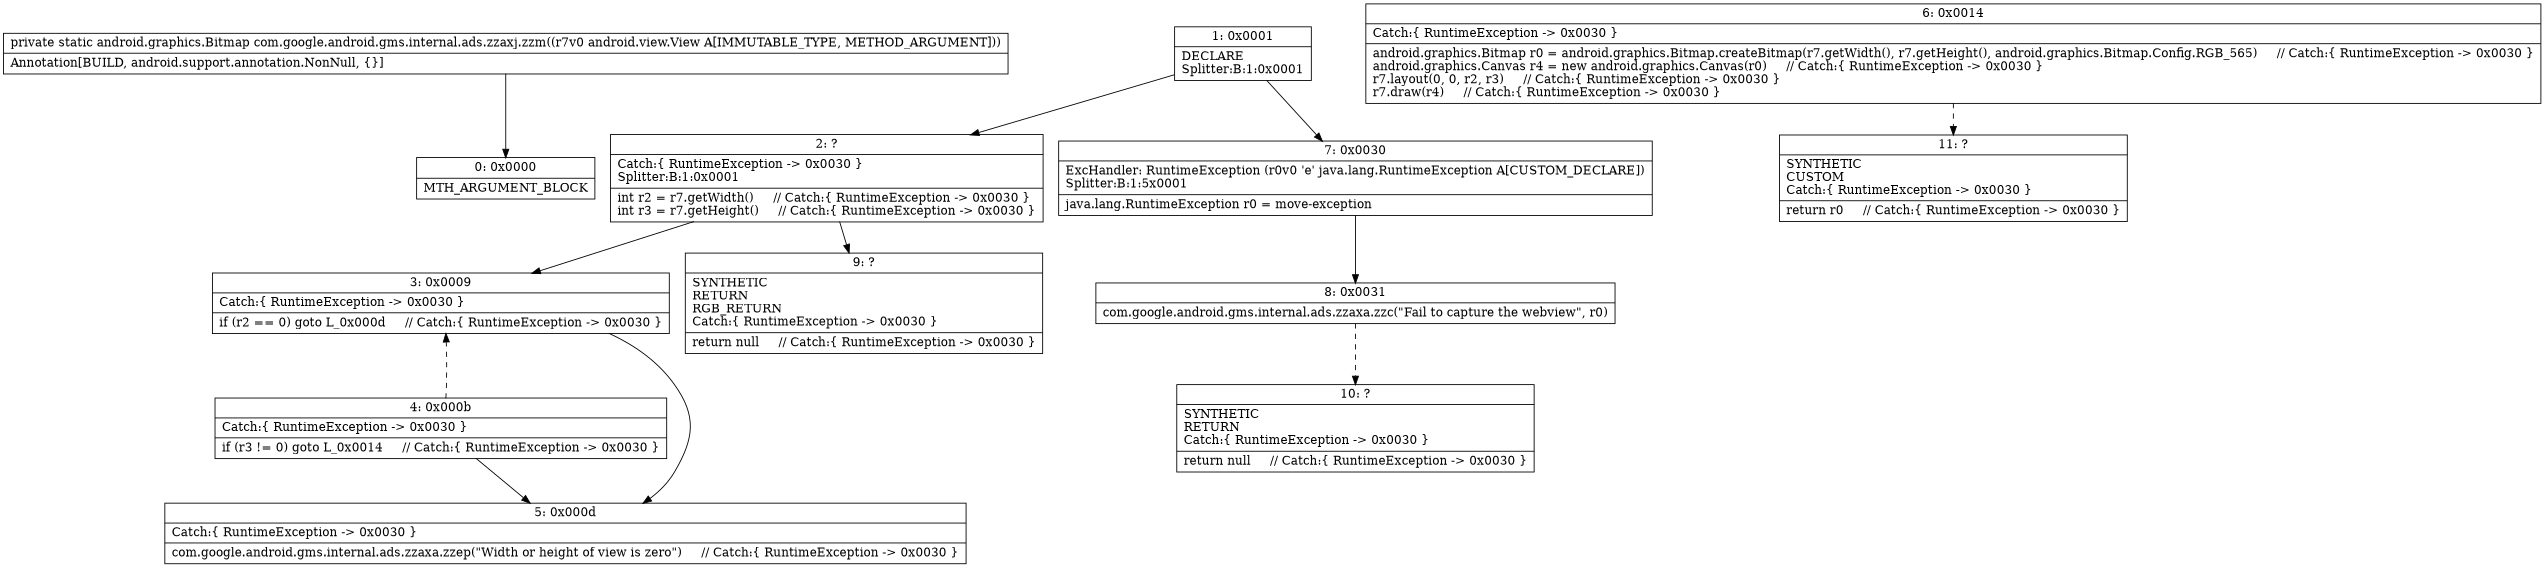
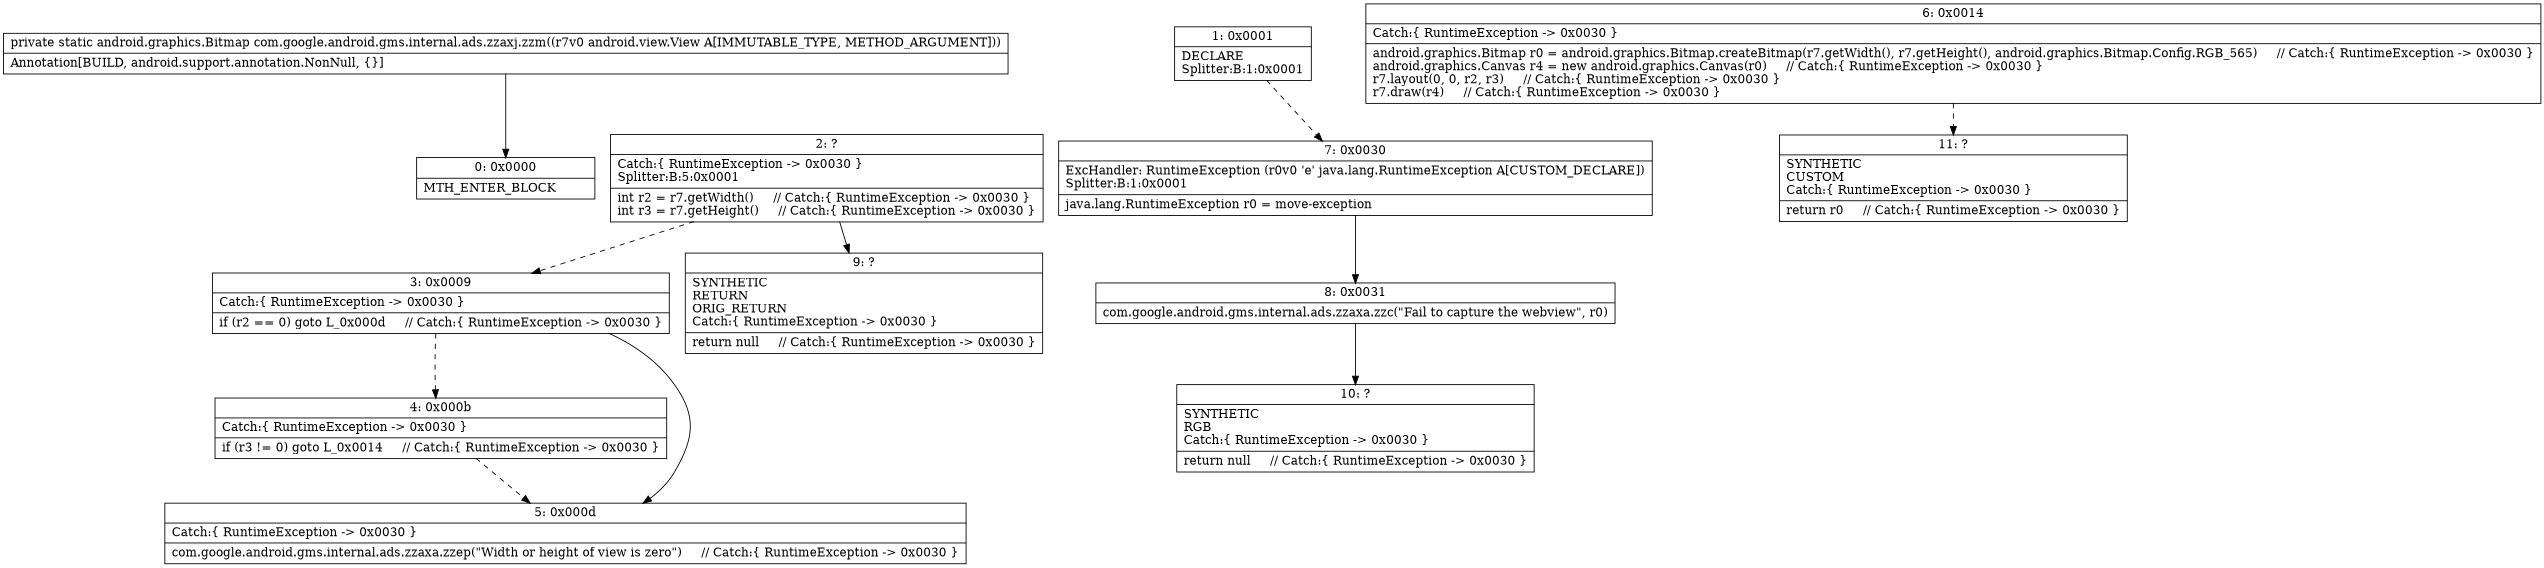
(1077, 104) -> none
(1292, 108) -> (1292, 108)
(679, 177) -> (679, 177)
(1127, 184) -> (1127, 184)
(506, 188) -> (490, 188)
(617, 246) -> (617, 246)
(737, 309) -> (740, 309)
(1355, 350) -> (1355, 350)
(447, 370) -> (435, 361)
(1212, 427) -> (1198, 427)
(500, 478) -> (500, 478)
